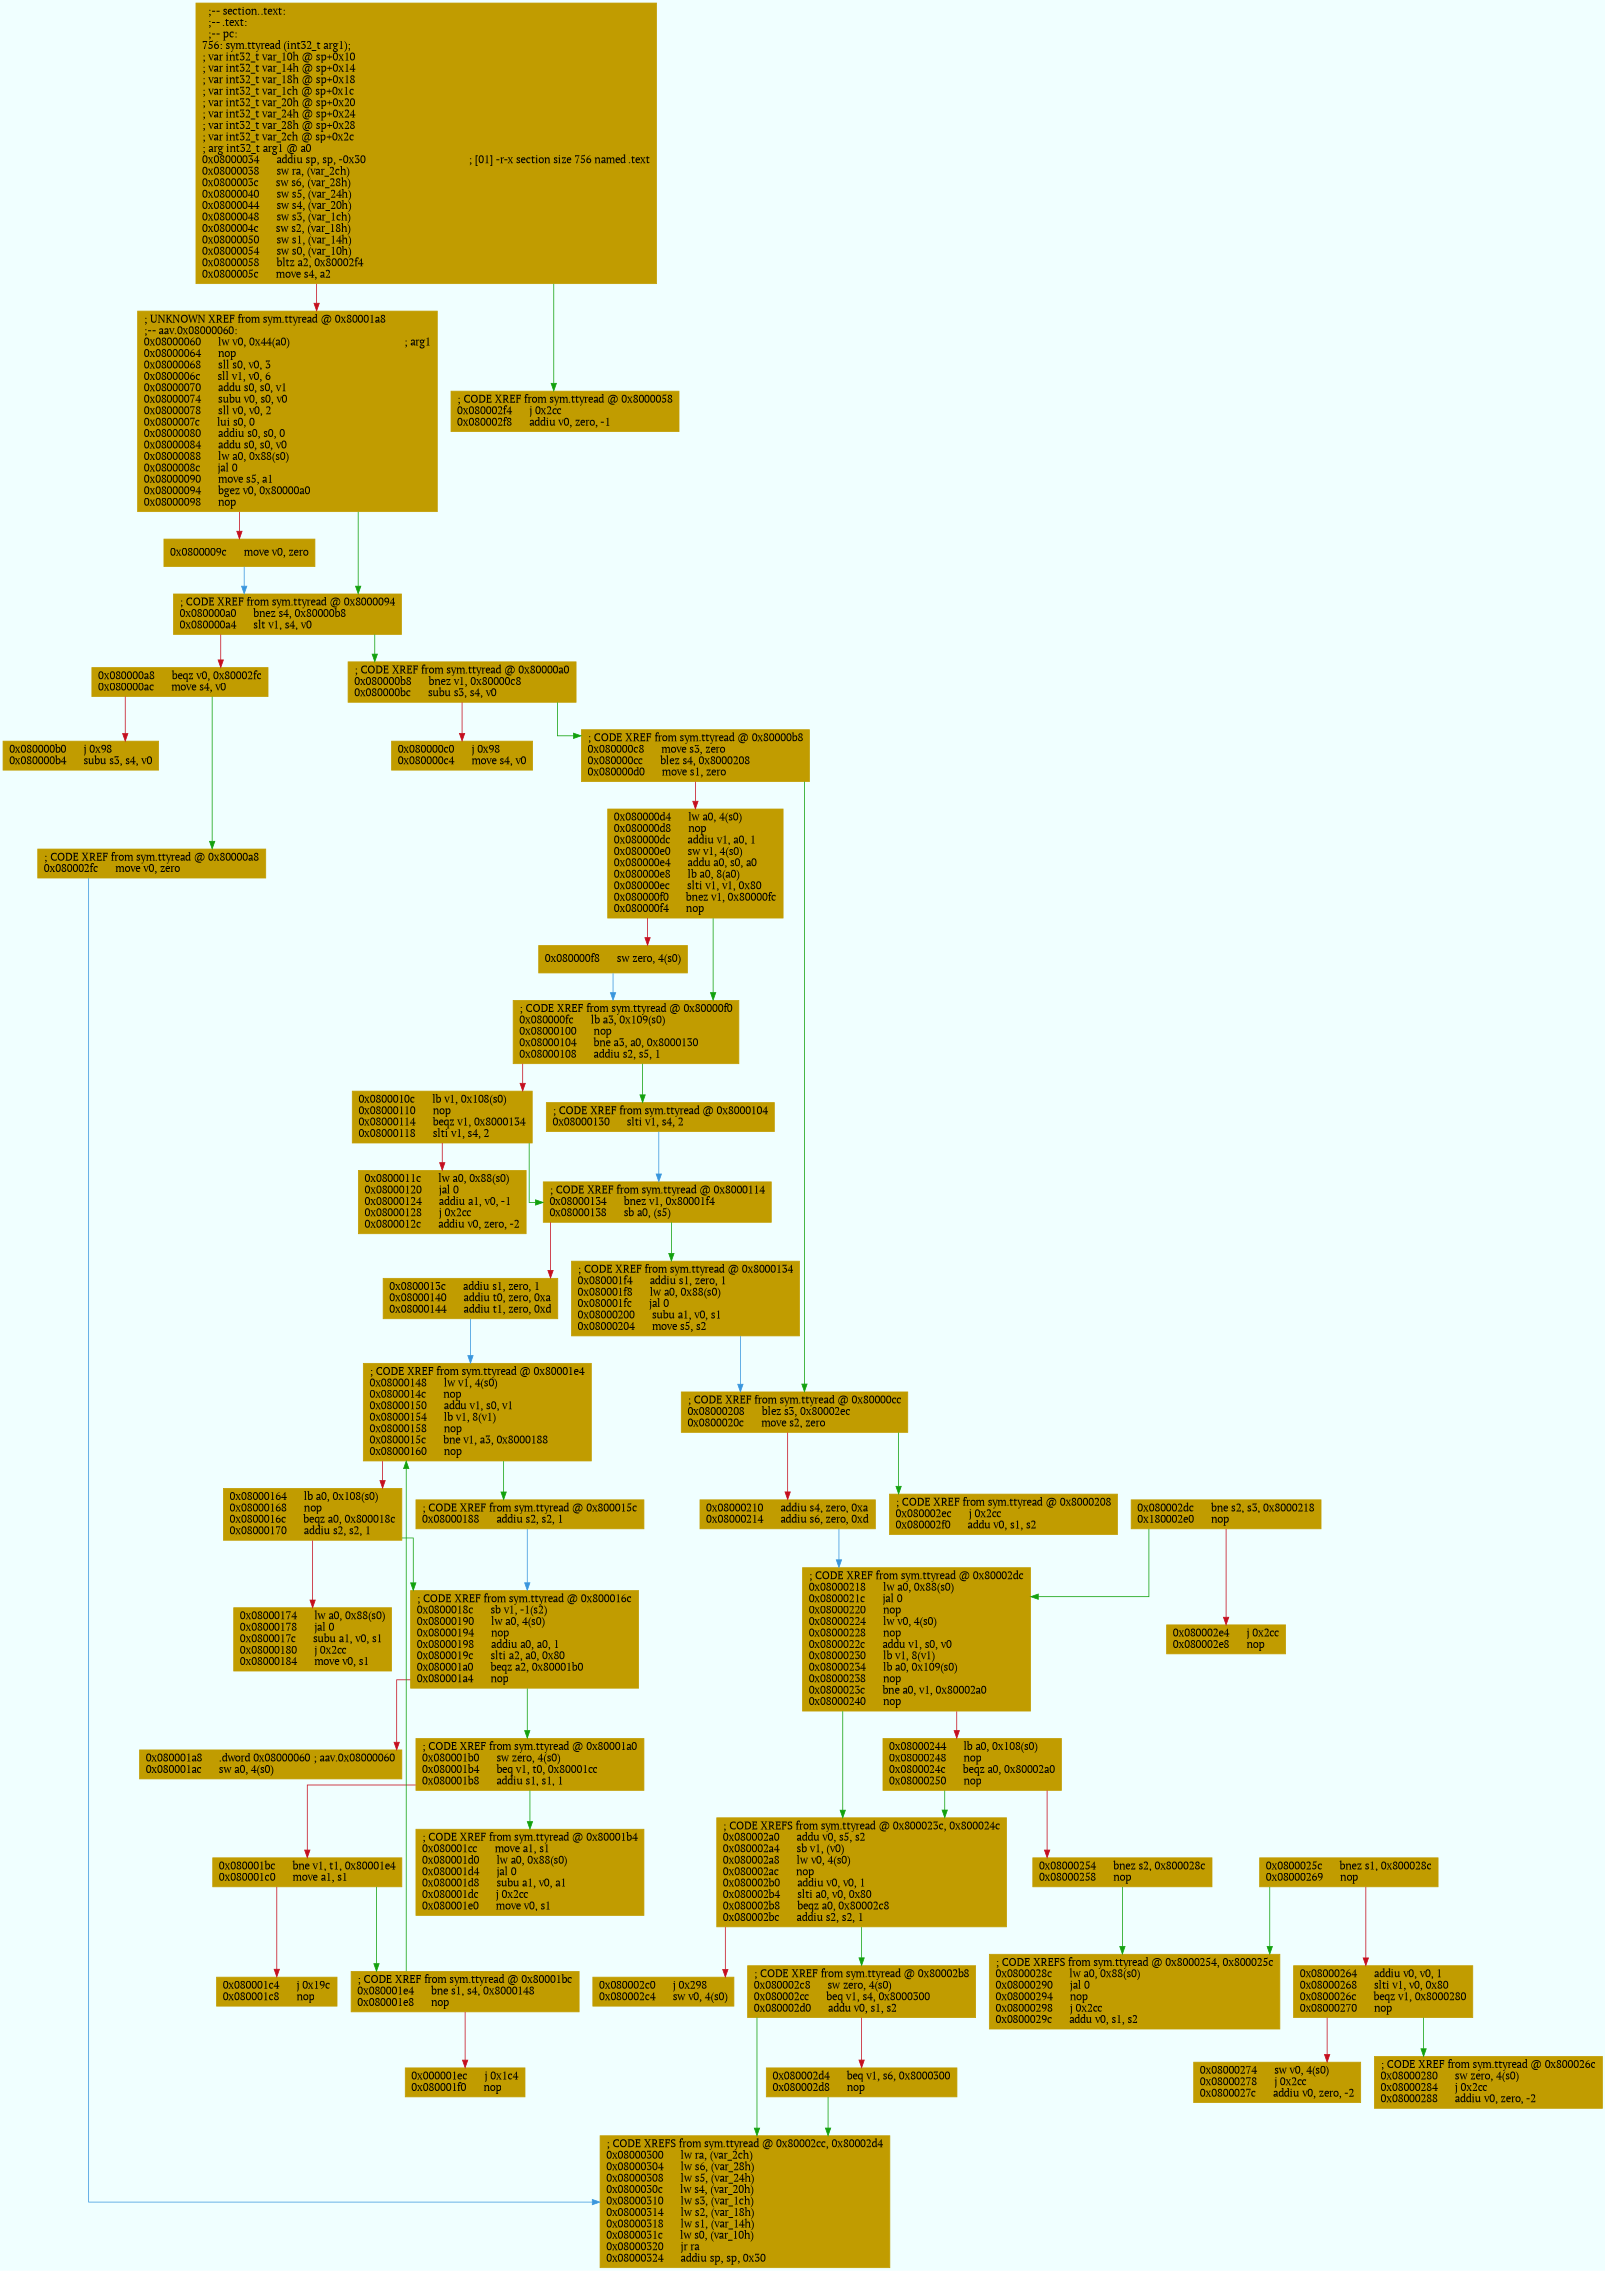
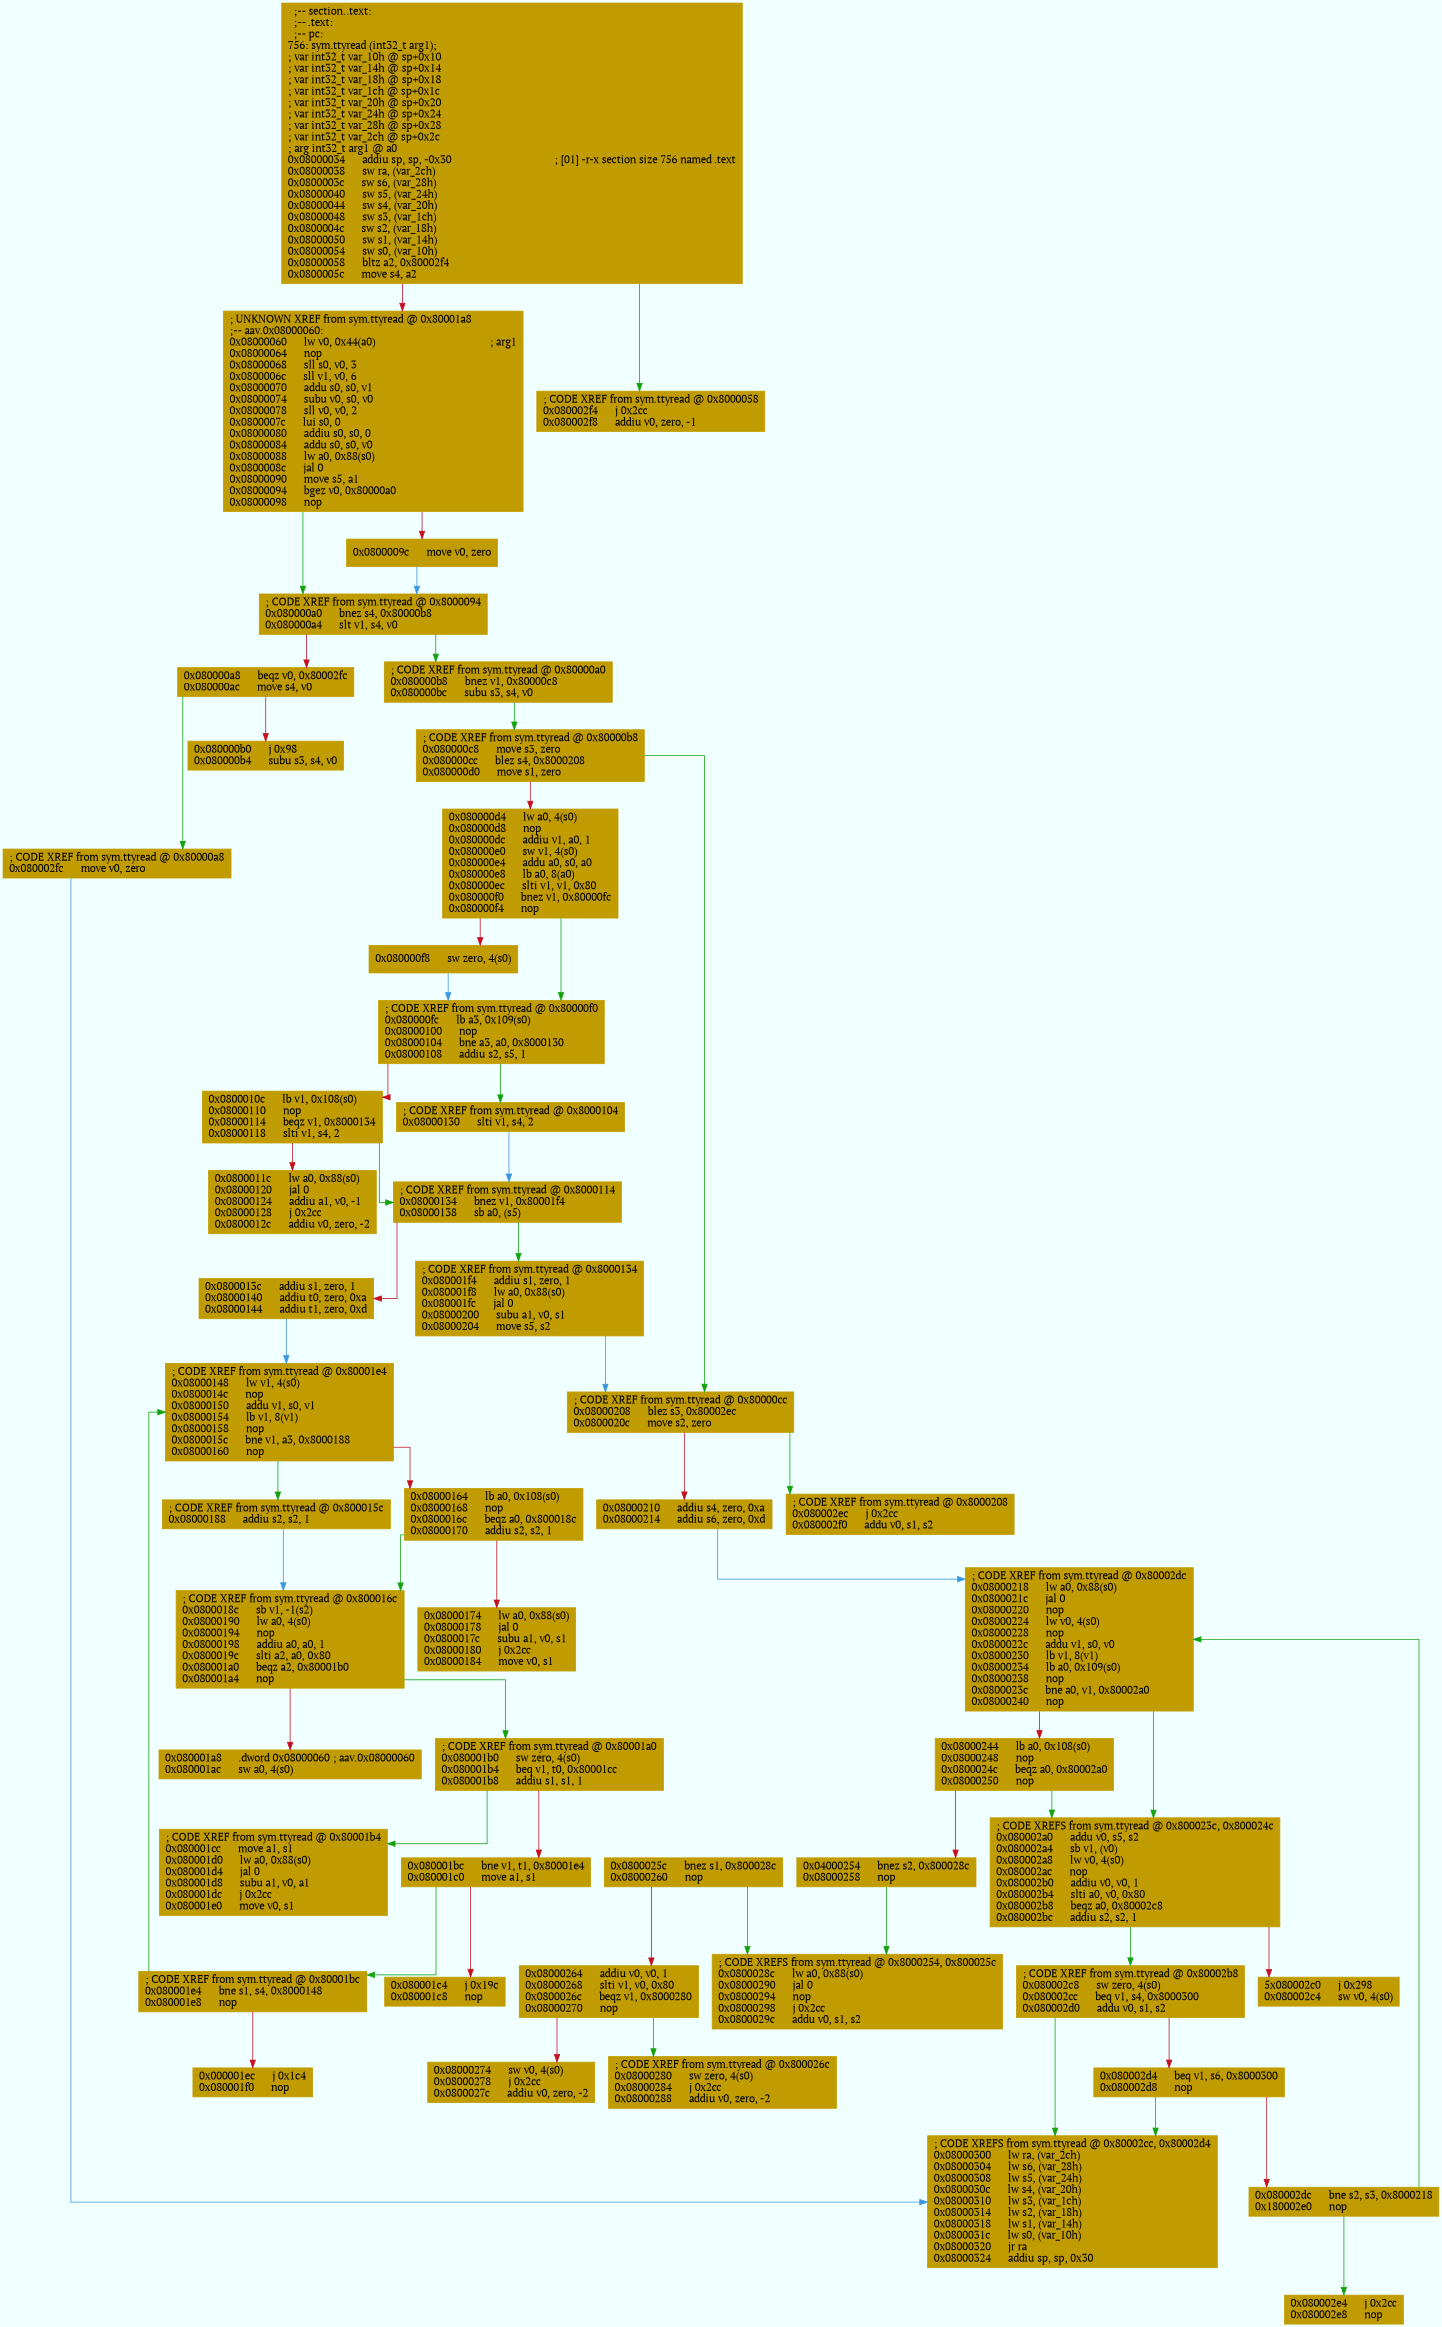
(462, 756) -> none
(1226, 1573) -> (1344, 2252)
(1122, 1872) -> (886, 1872)
(1349, 1872) -> (693, 1872)
(663, 1992) -> (1329, 1992)
none -> (1267, 2138)
